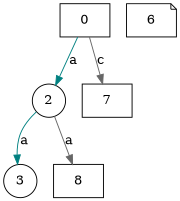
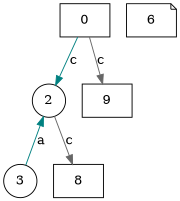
(73, 60) -> (73, 60)
(107, 101) -> (107, 101)
(22, 131) -> (33, 145)
(69, 141) -> (69, 141)
